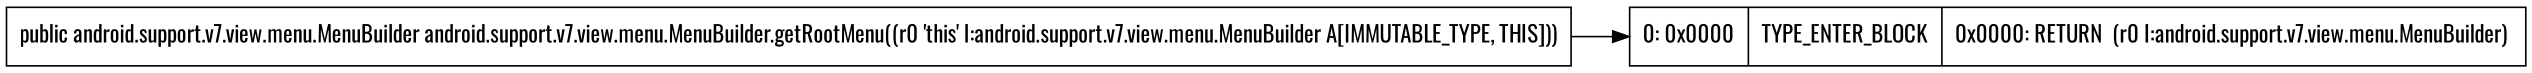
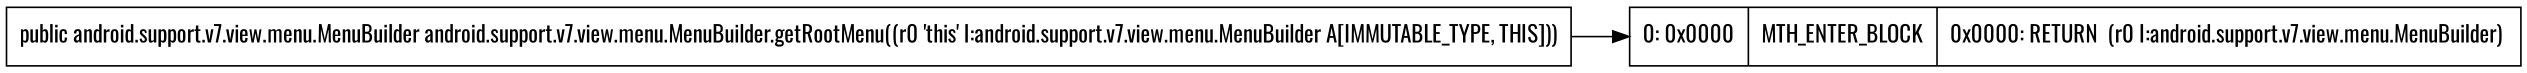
(1845, 36) -> (1843, 36)
